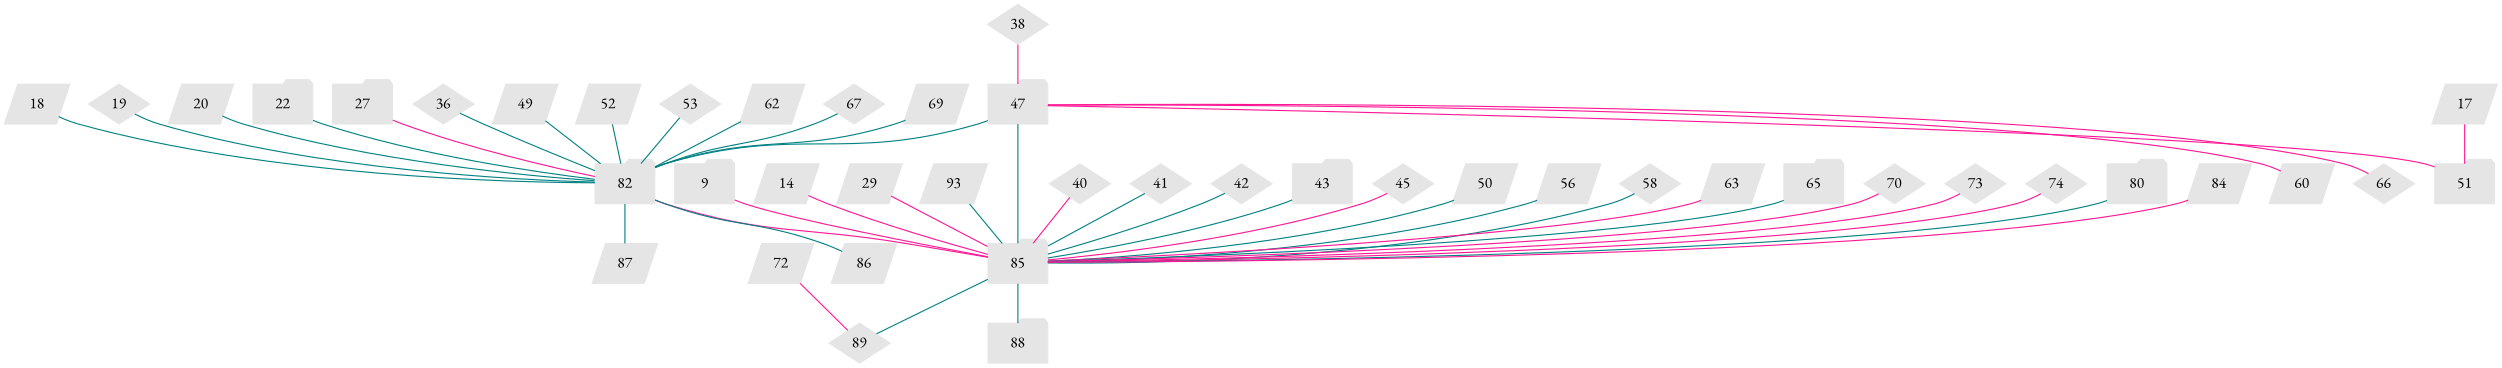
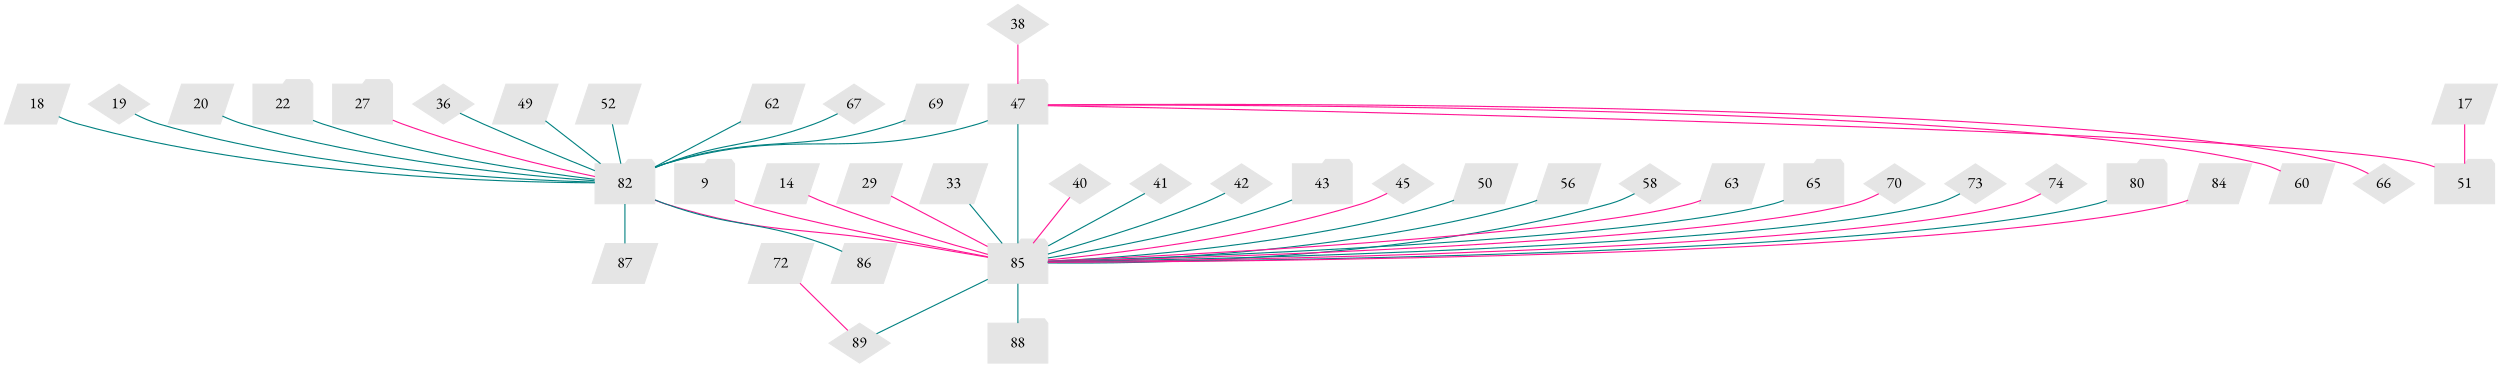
(690, 104) -> none
(954, 184) -> (954, 184)
(1506, 247) -> (1506, 247)
